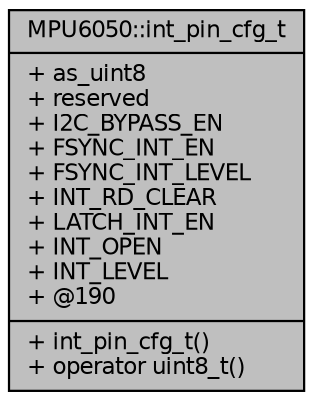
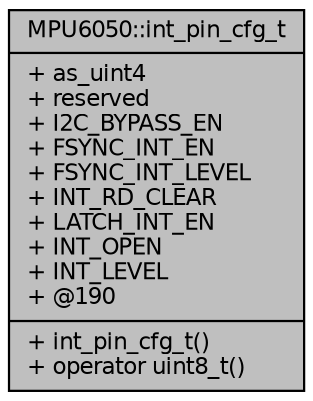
(87, 74) -> (87, 74)
